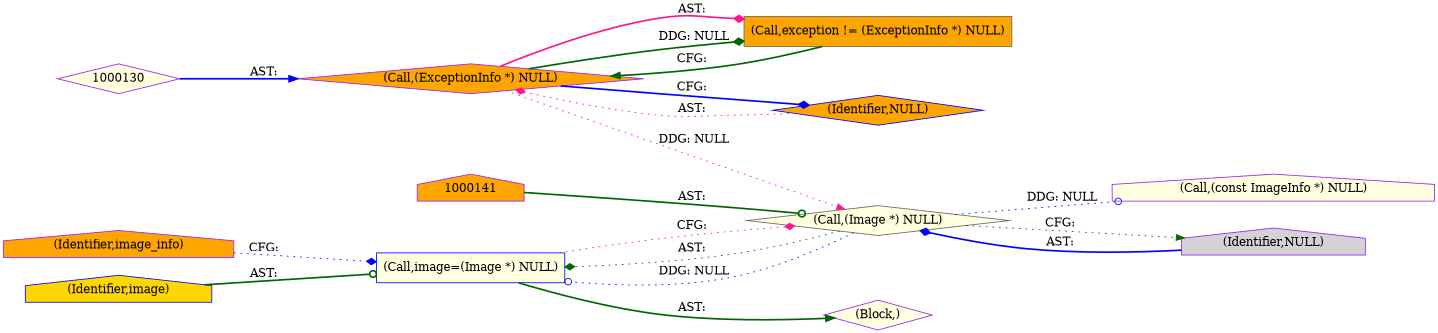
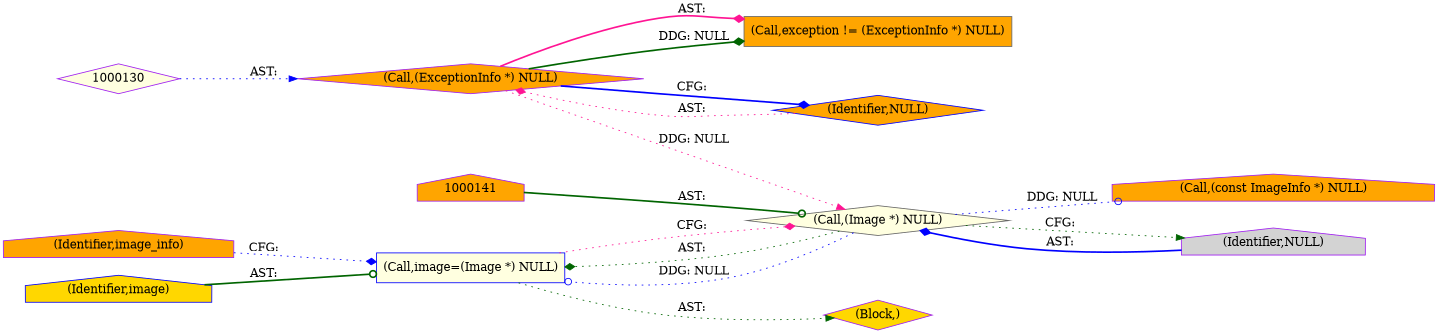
(722, 66) -> none
(234, 79) -> (234, 79)
(1273, 189) -> (1273, 189)
(878, 315) -> (878, 315)
(670, 316) -> (670, 316)
